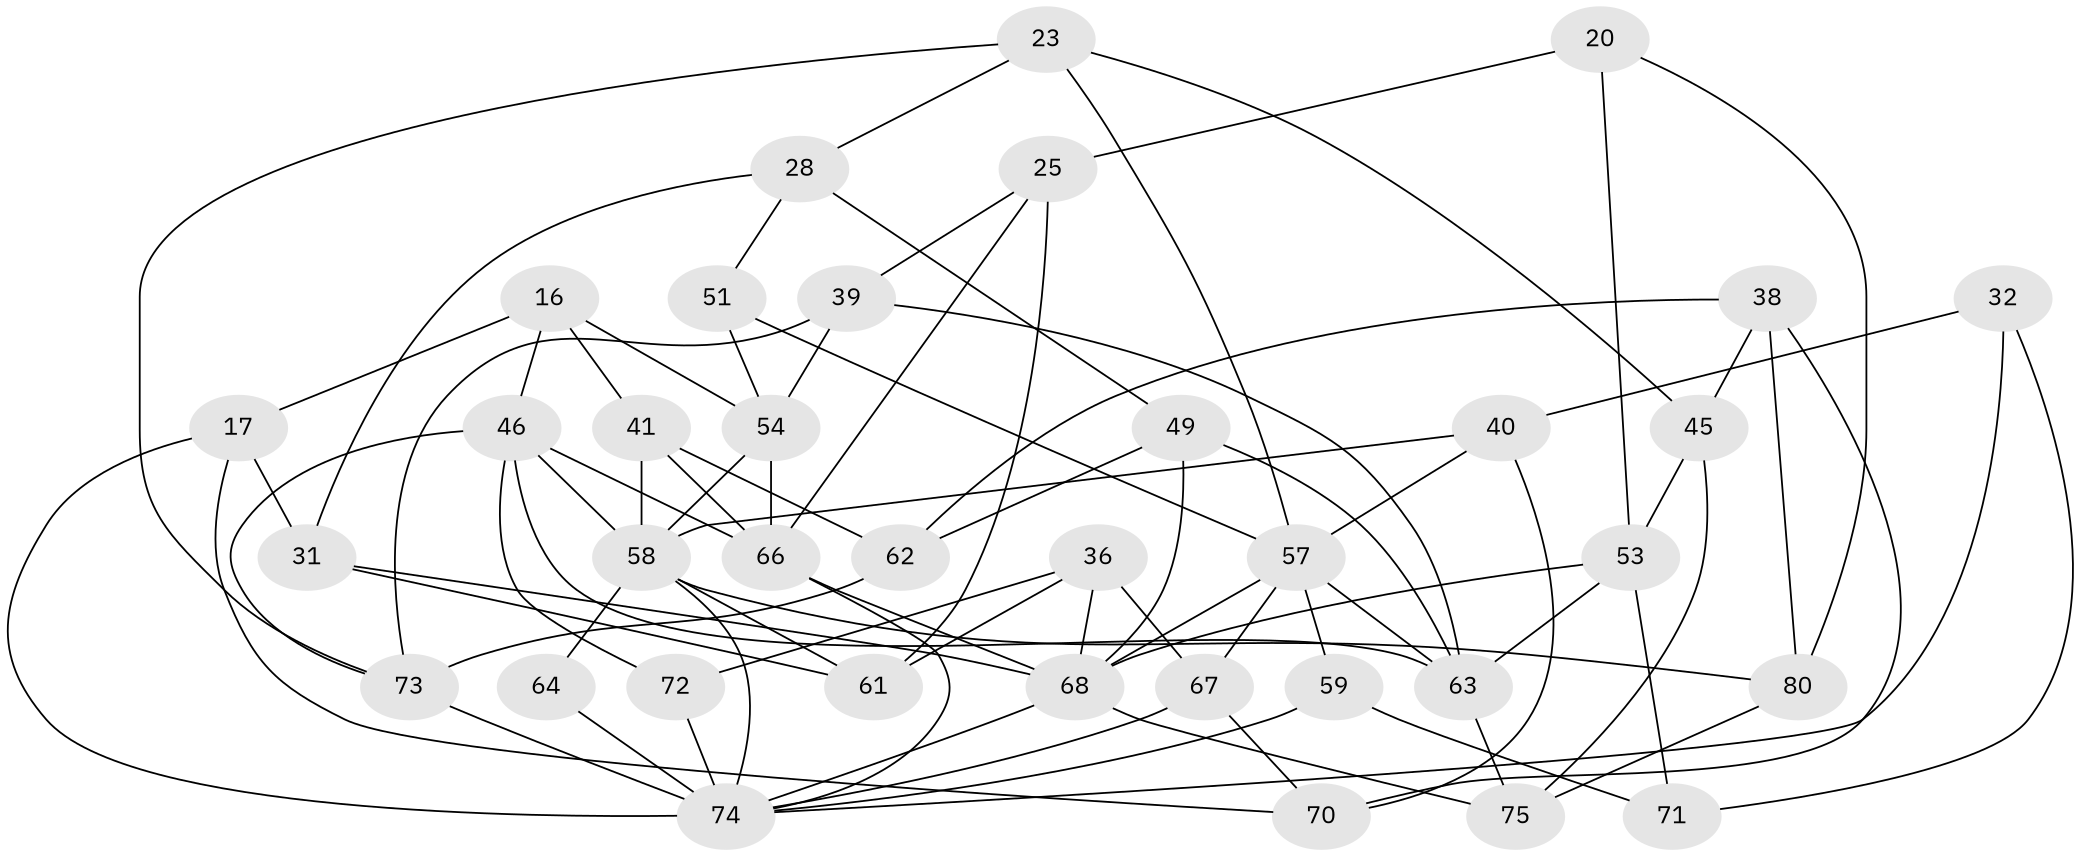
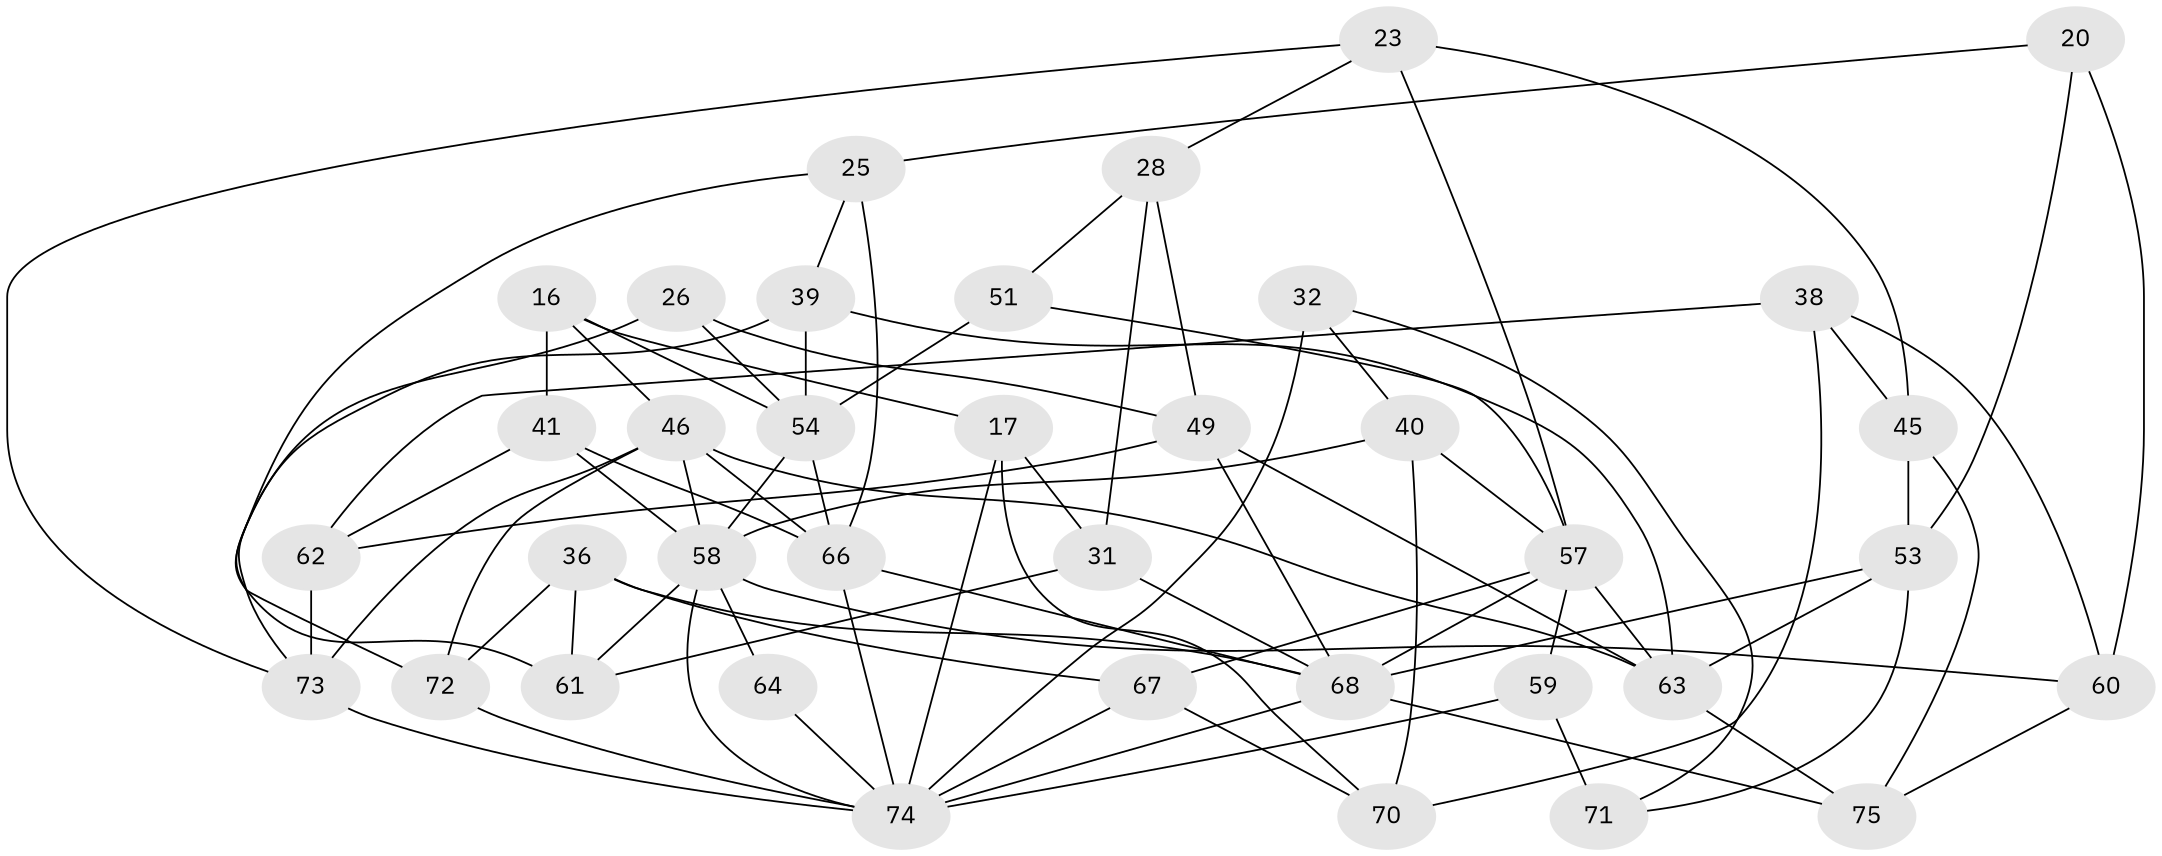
none -> (676, 299)
(1798, 687) -> (2106, 687)
